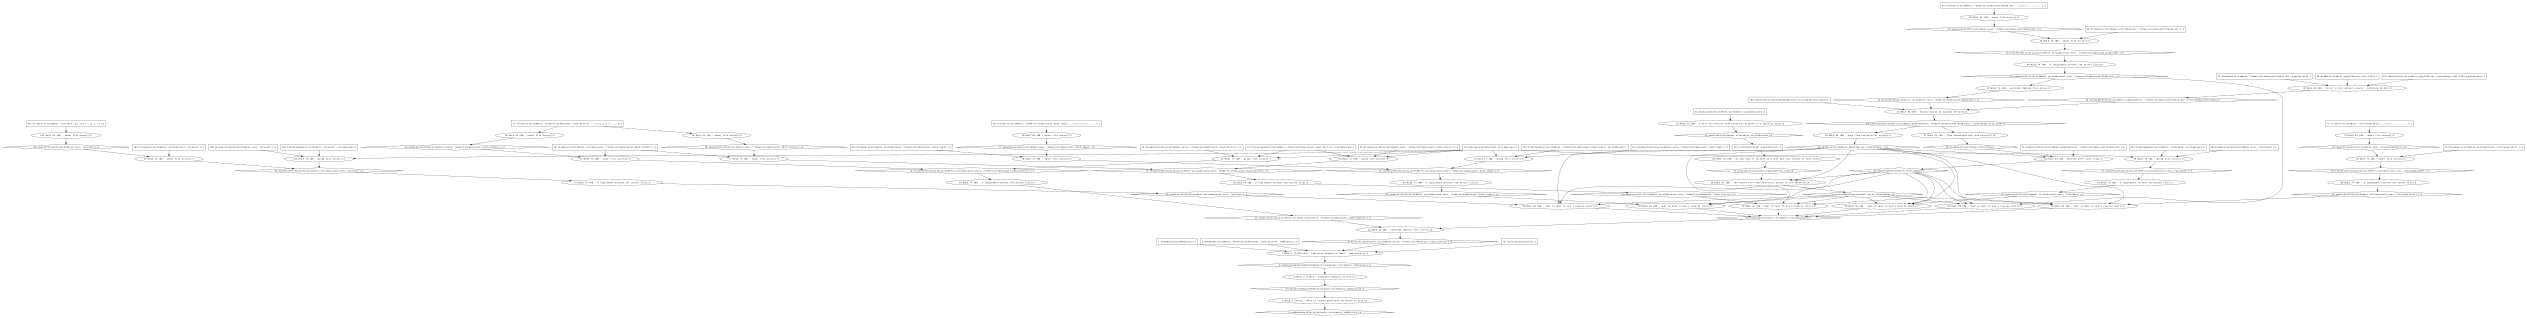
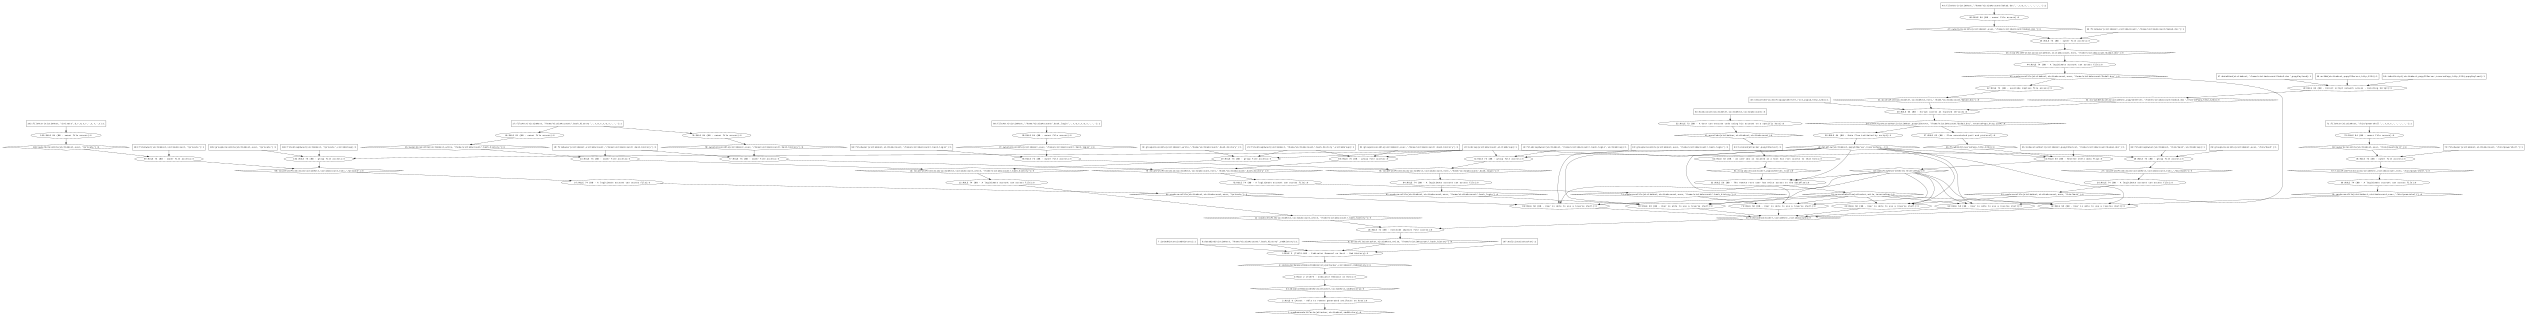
none -> (1597, 155)
